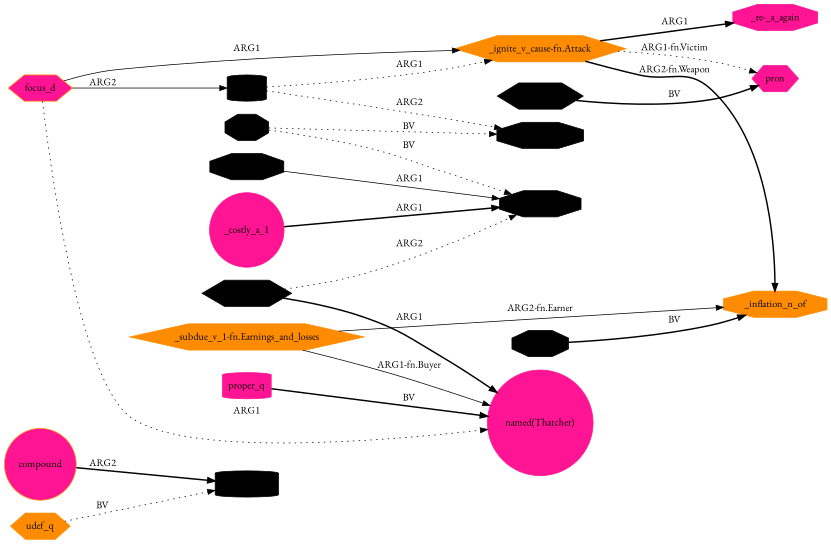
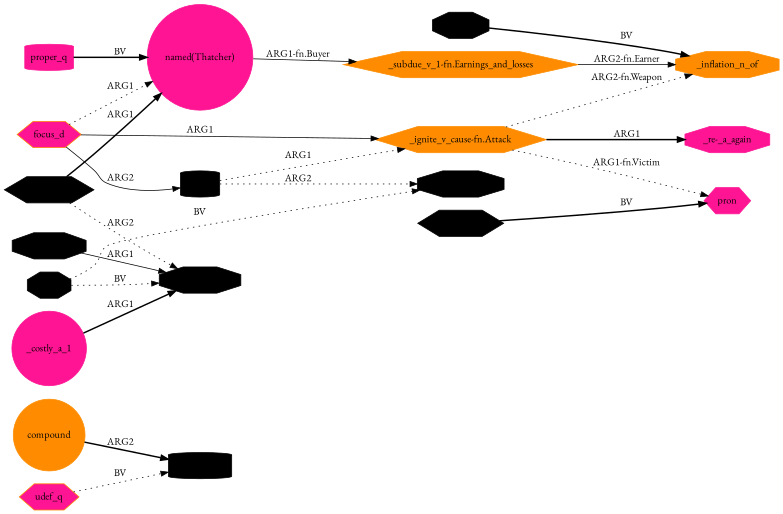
(735, 120) -> (595, 102)
(393, 374) -> (301, 60)
(40, 464) -> (49, 435)
(40, 526) -> (49, 497)
